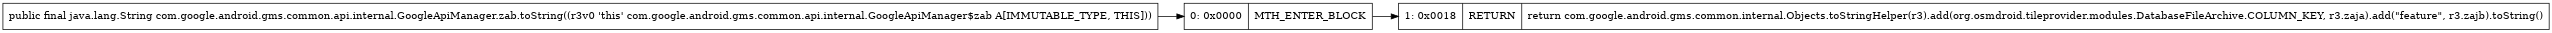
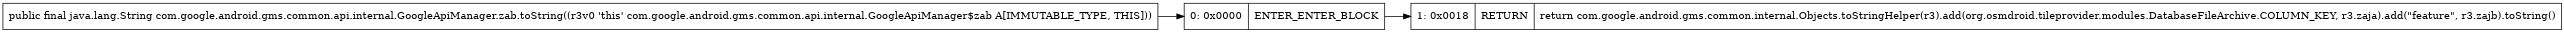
(1310, 16) -> (1317, 16)
